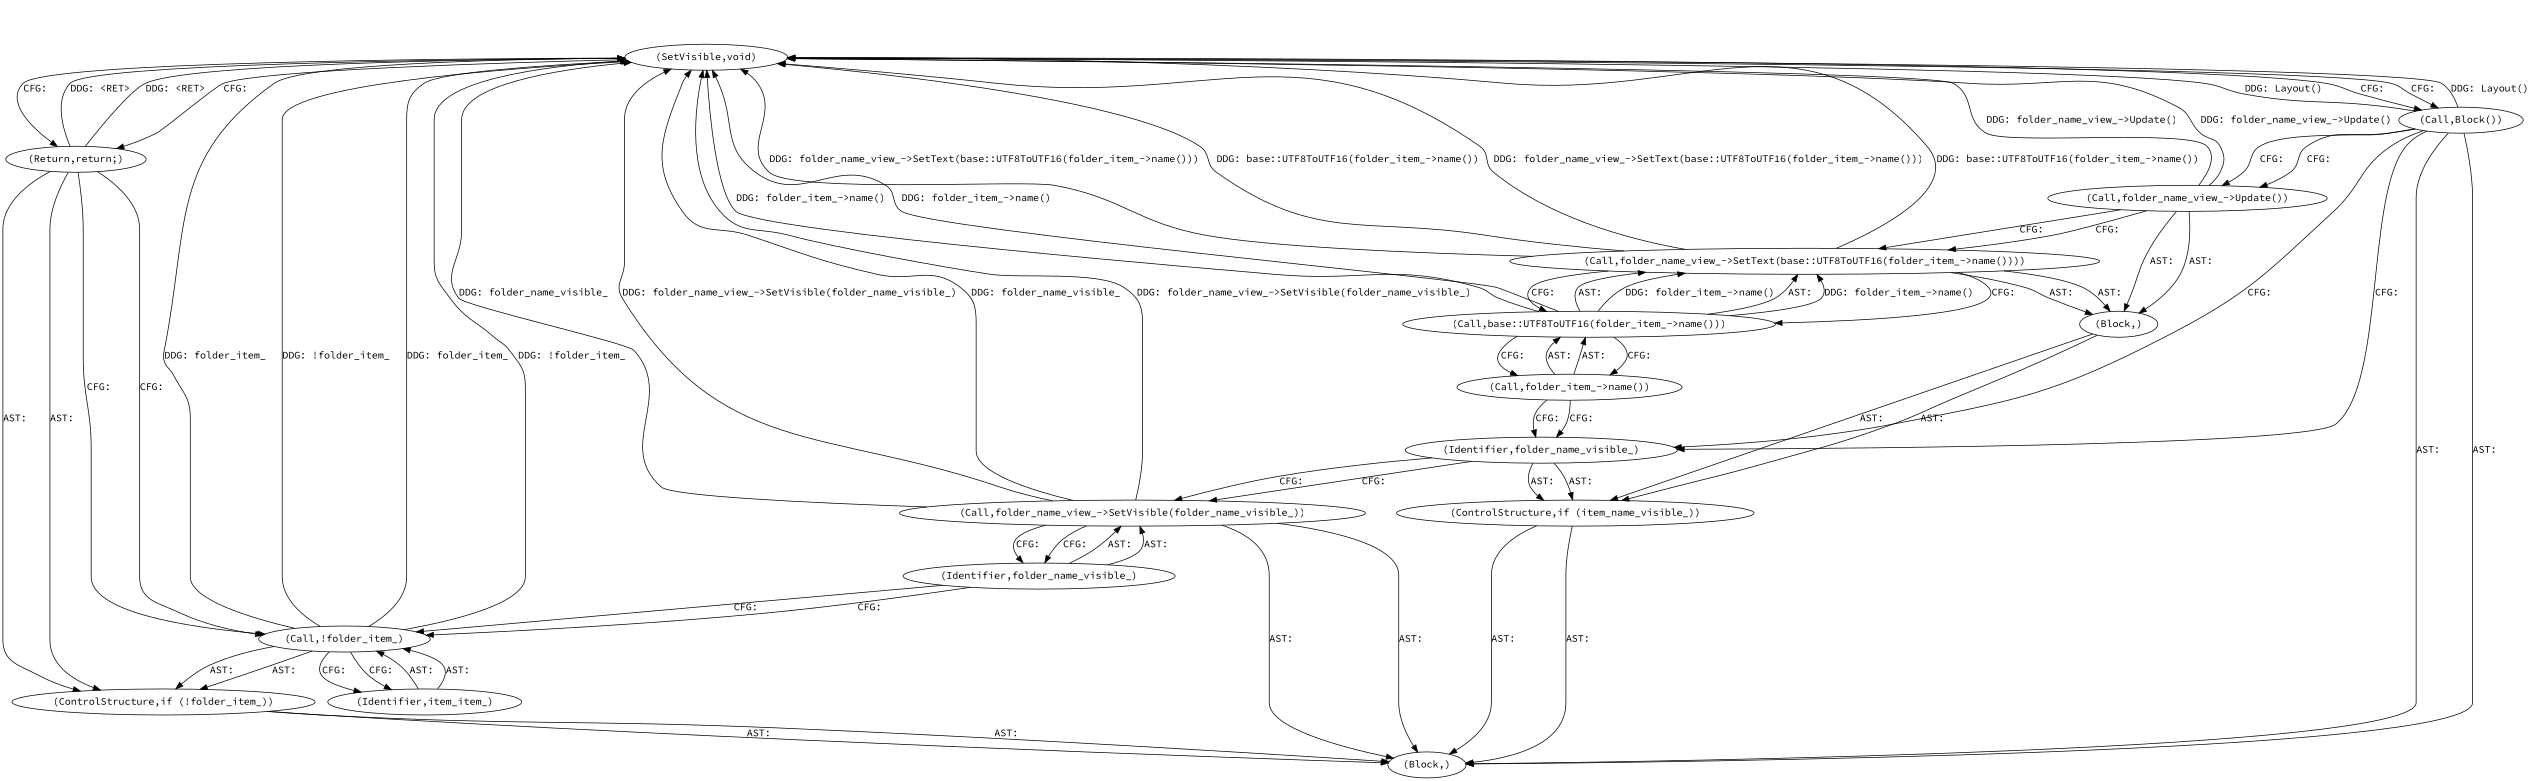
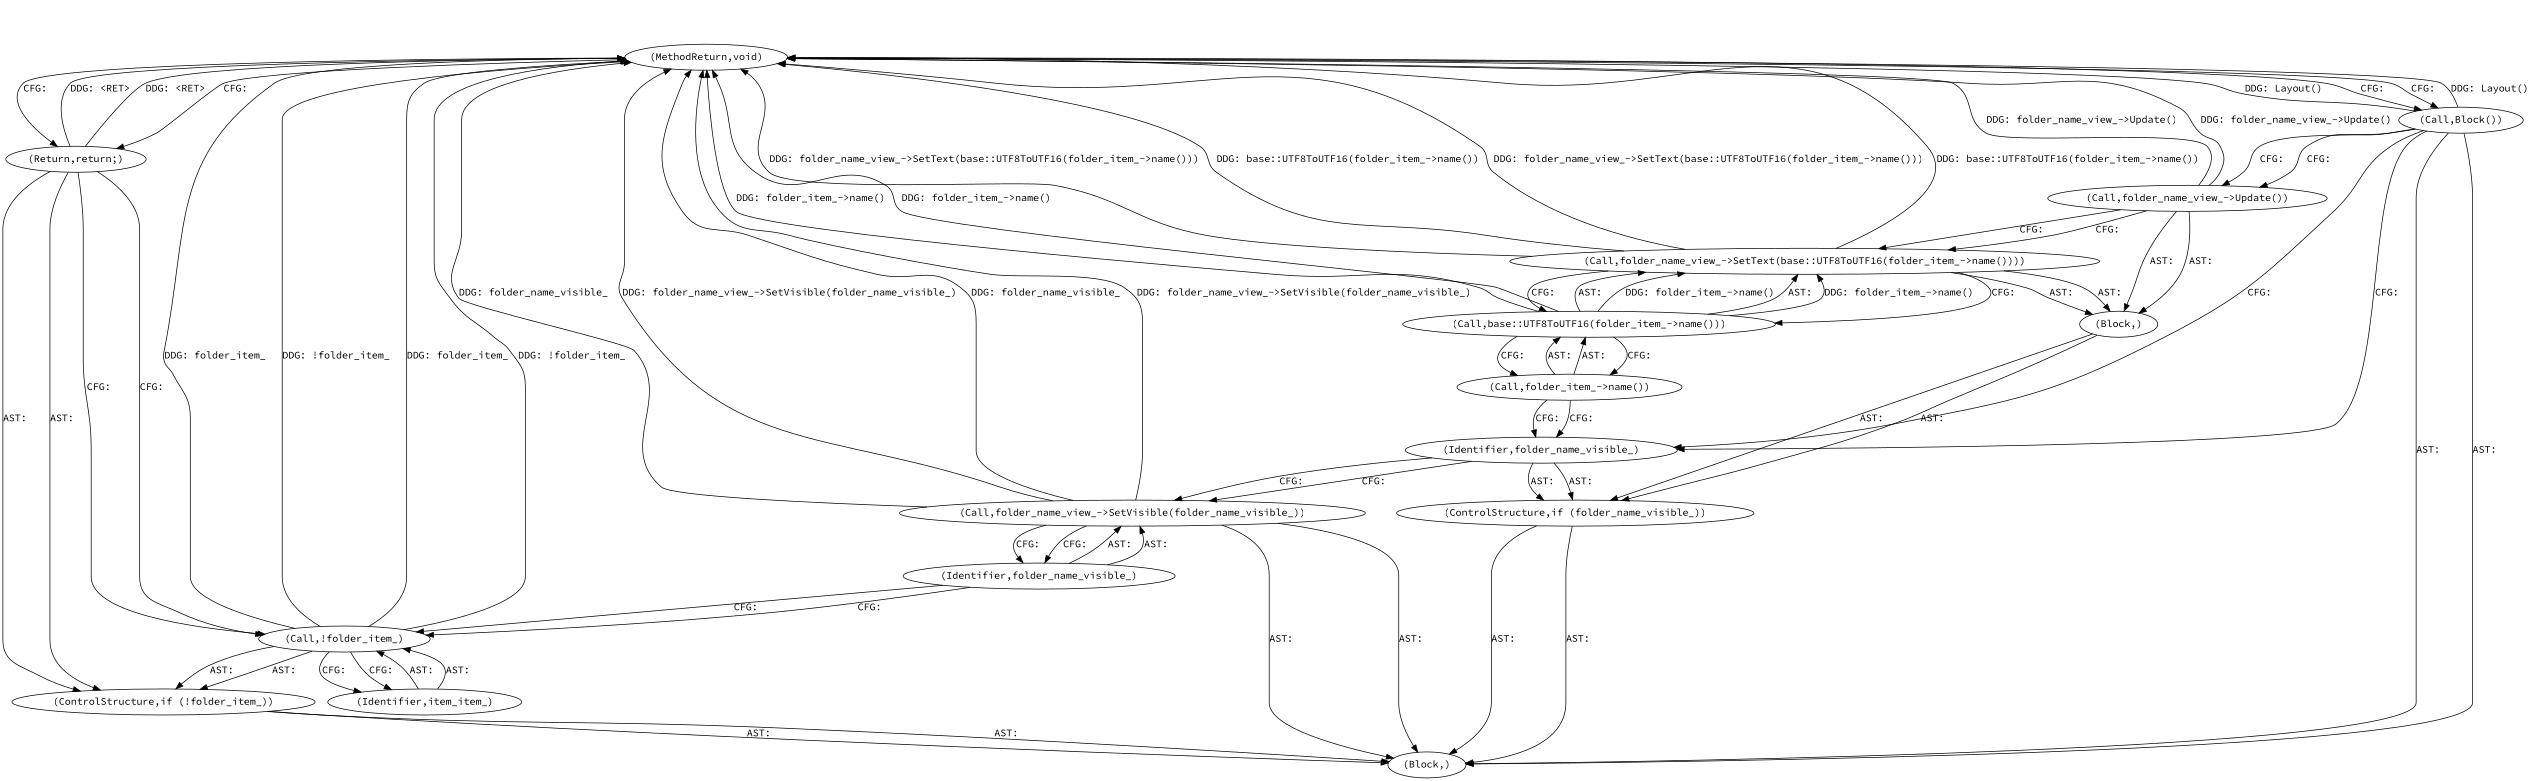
(706, 57) -> (706, 57)
(1575, 513) -> (1575, 513)
